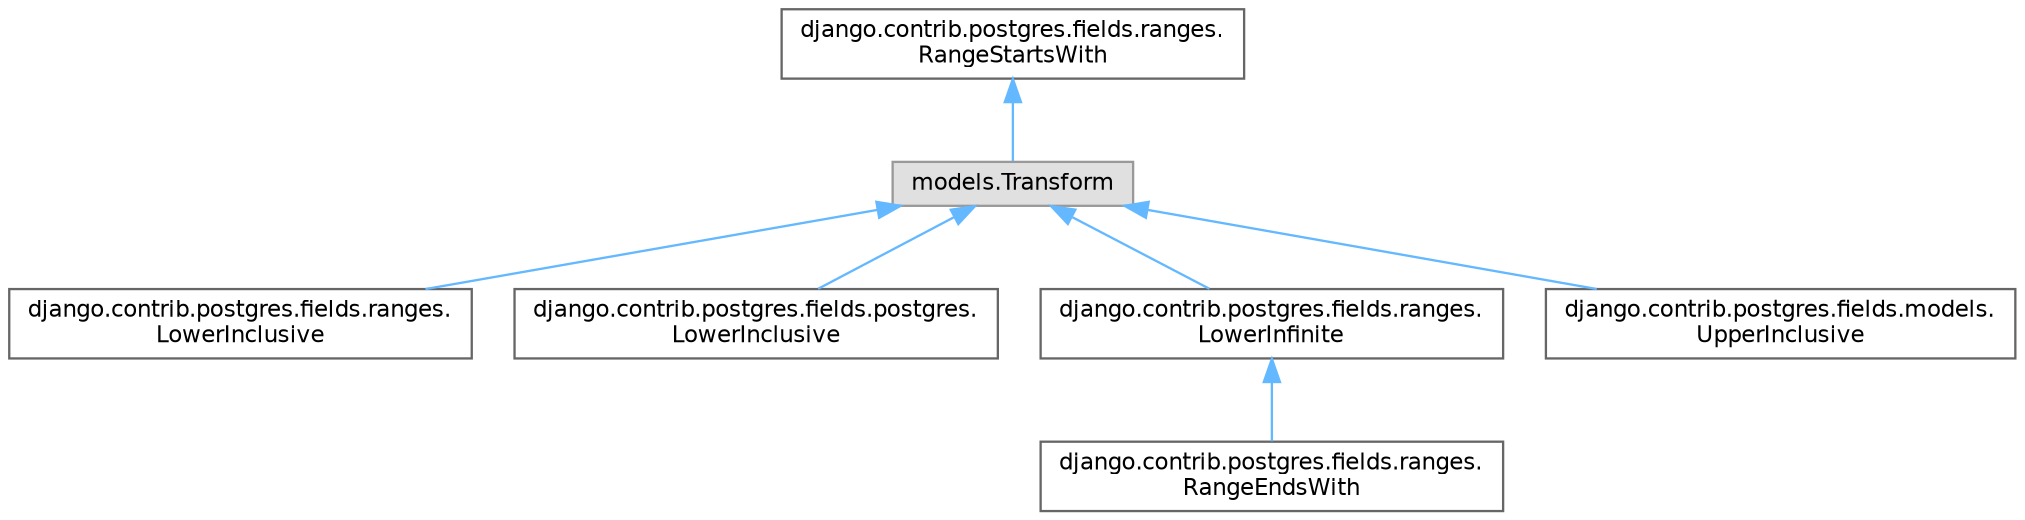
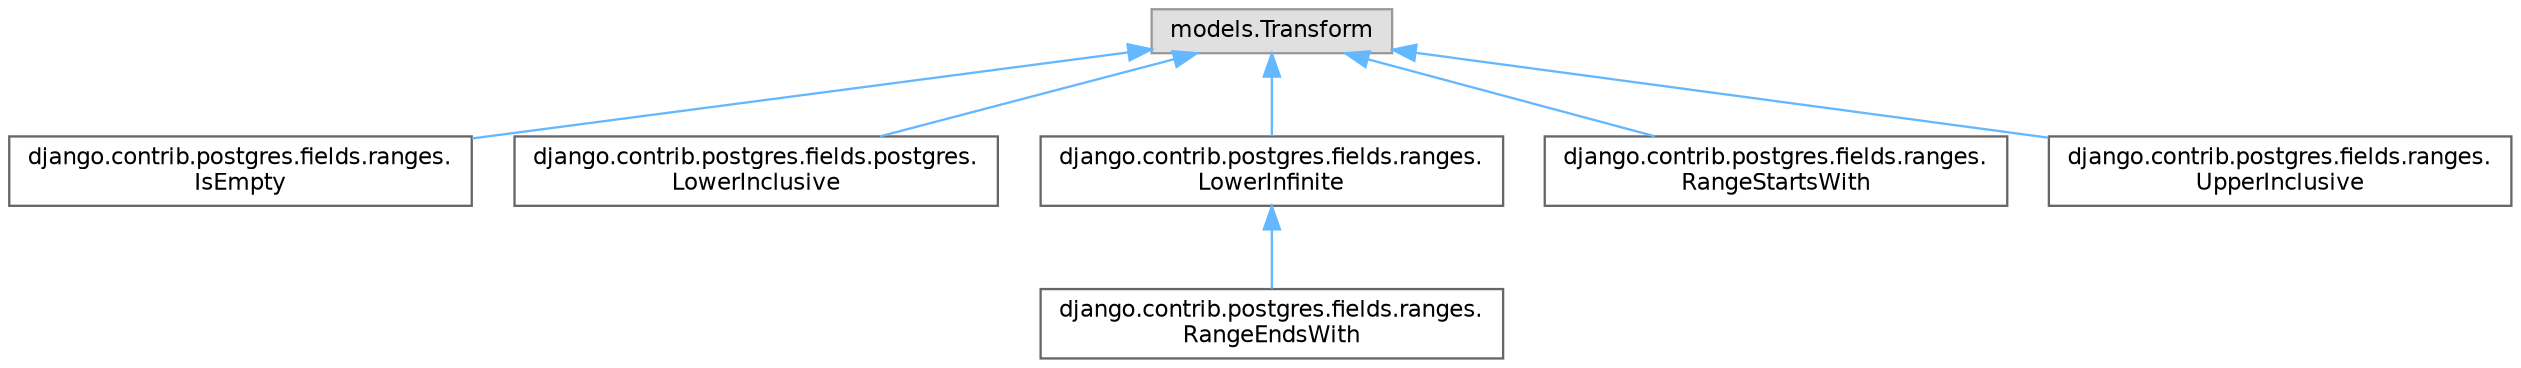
(1013, 132) -> (1512, 98)
(240, 324) -> (240, 171)
(1781, 324) -> (2280, 171)
